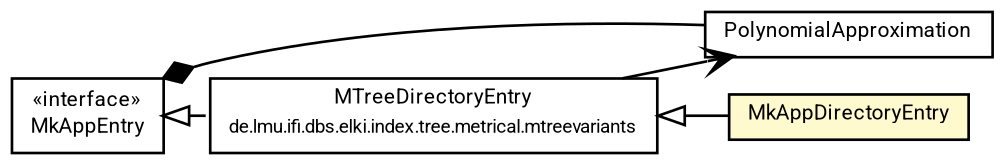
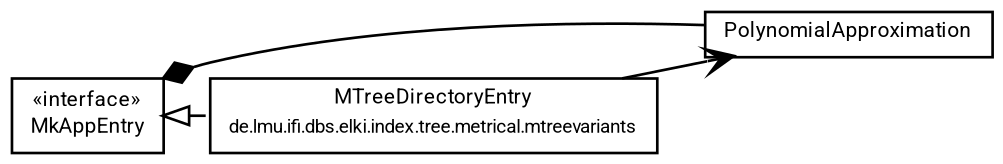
(849, 116) -> none
